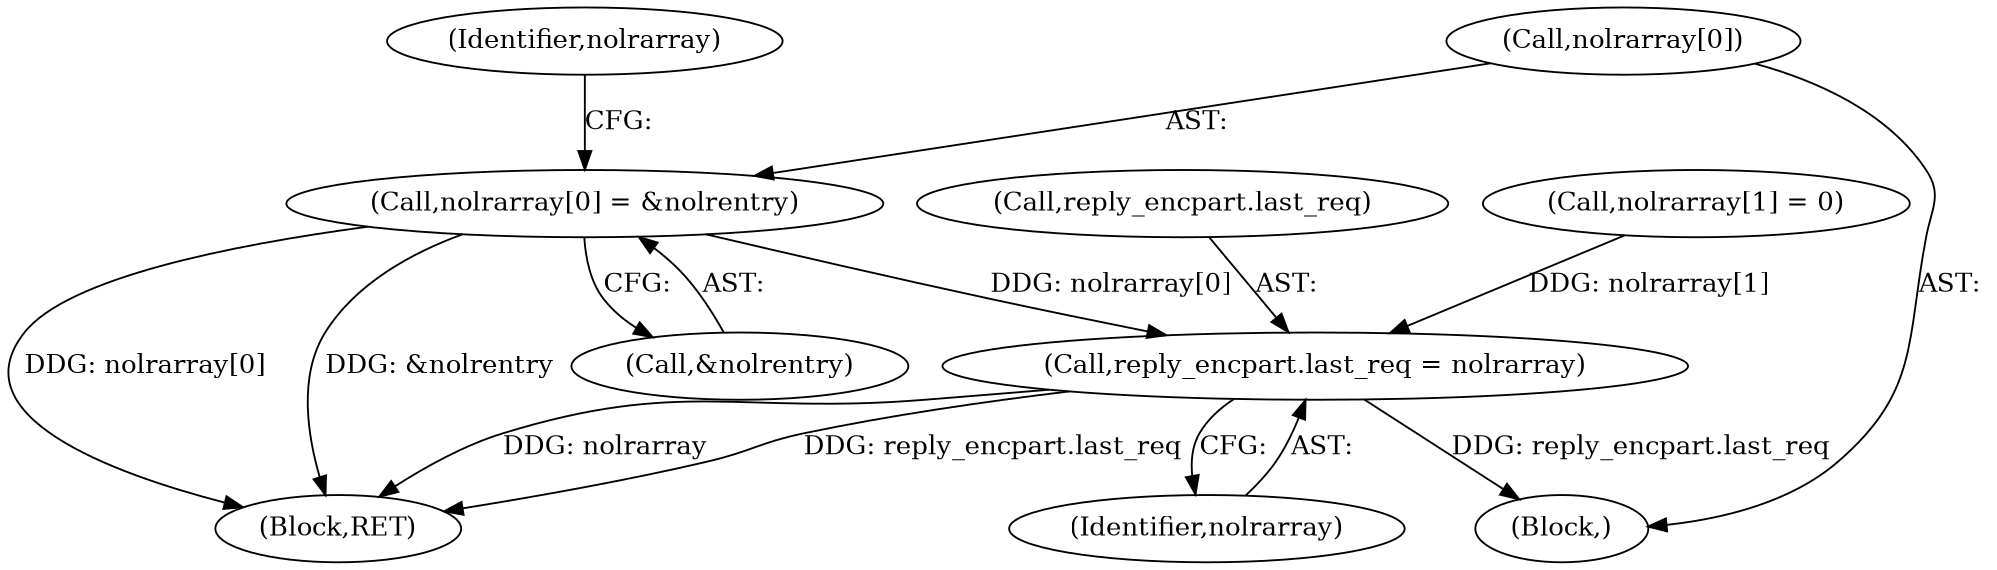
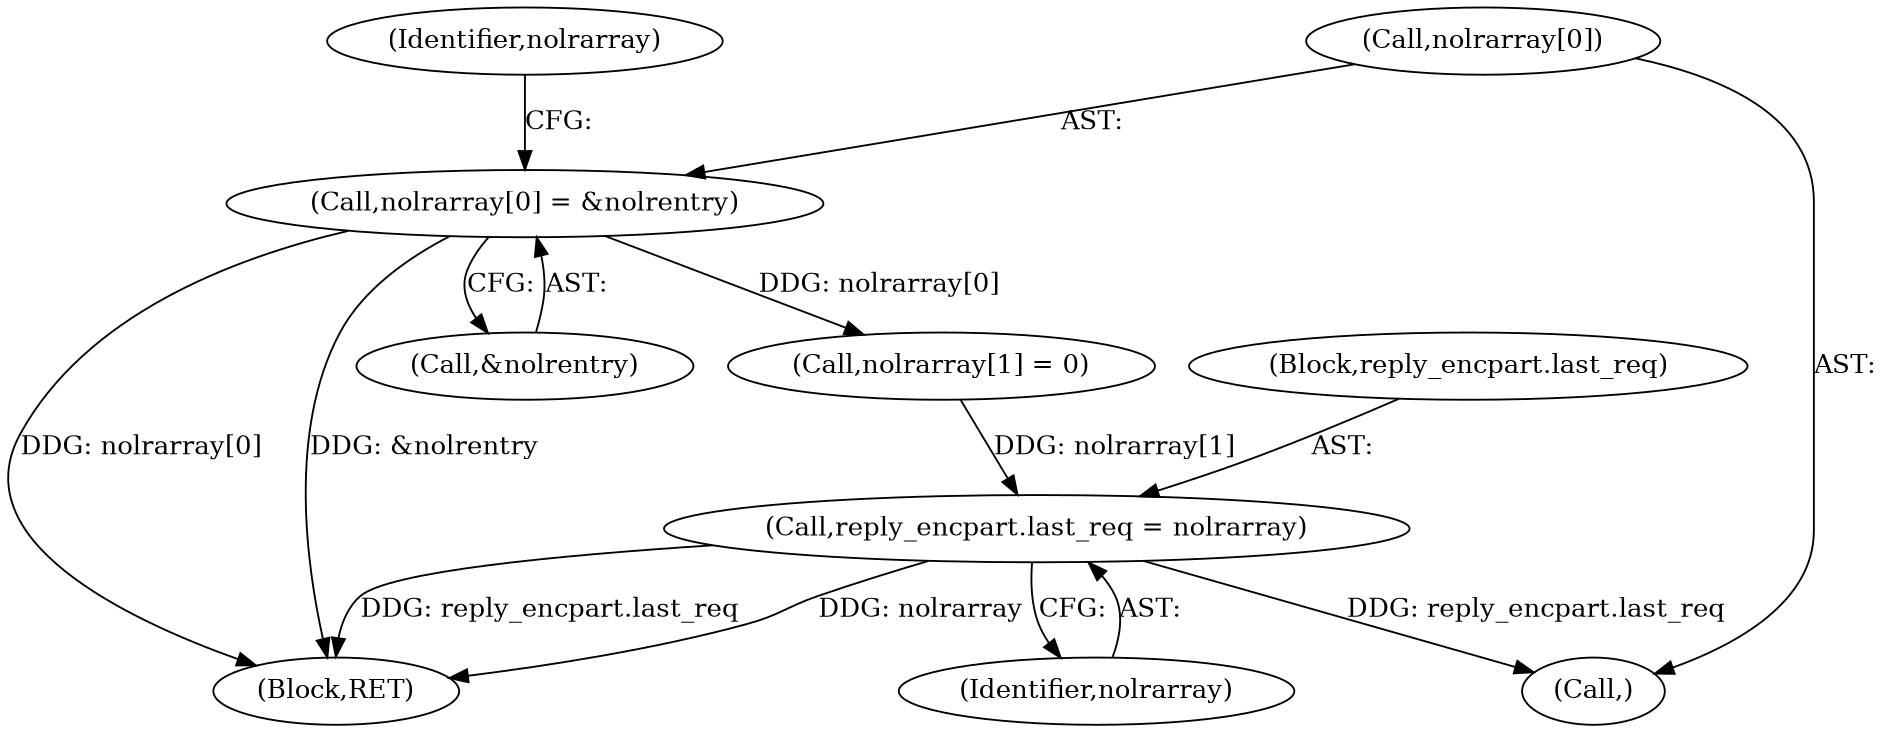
(1183, 204) -> (1468, 366)
(927, 285) -> (725, 282)
(1562, 529) -> (1593, 691)
